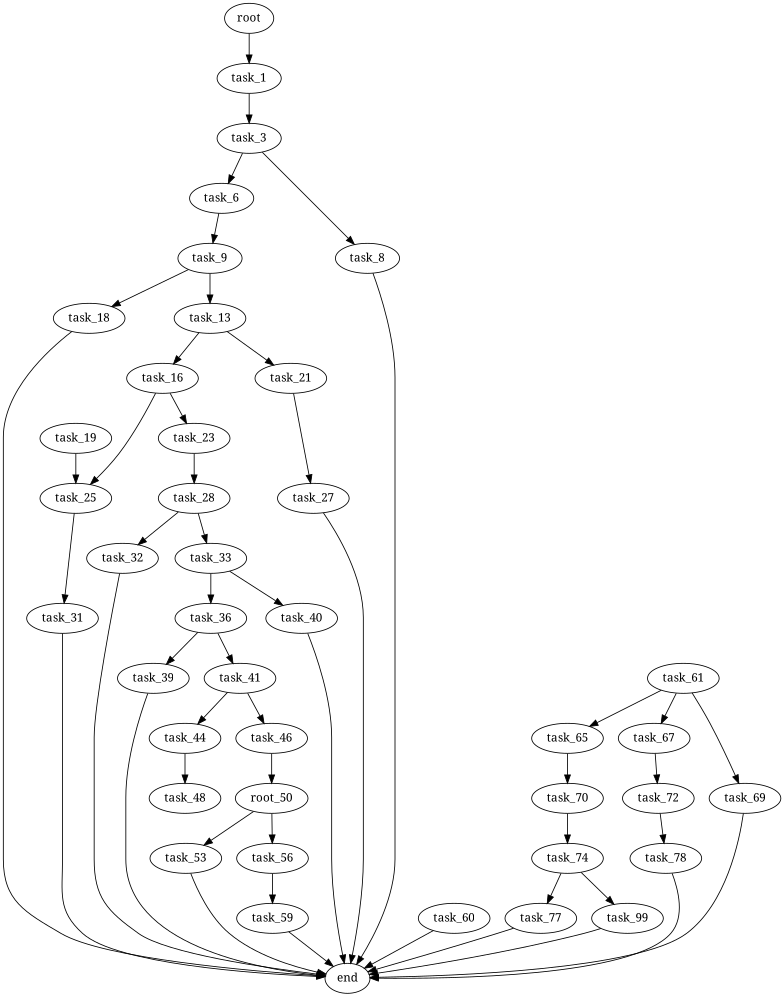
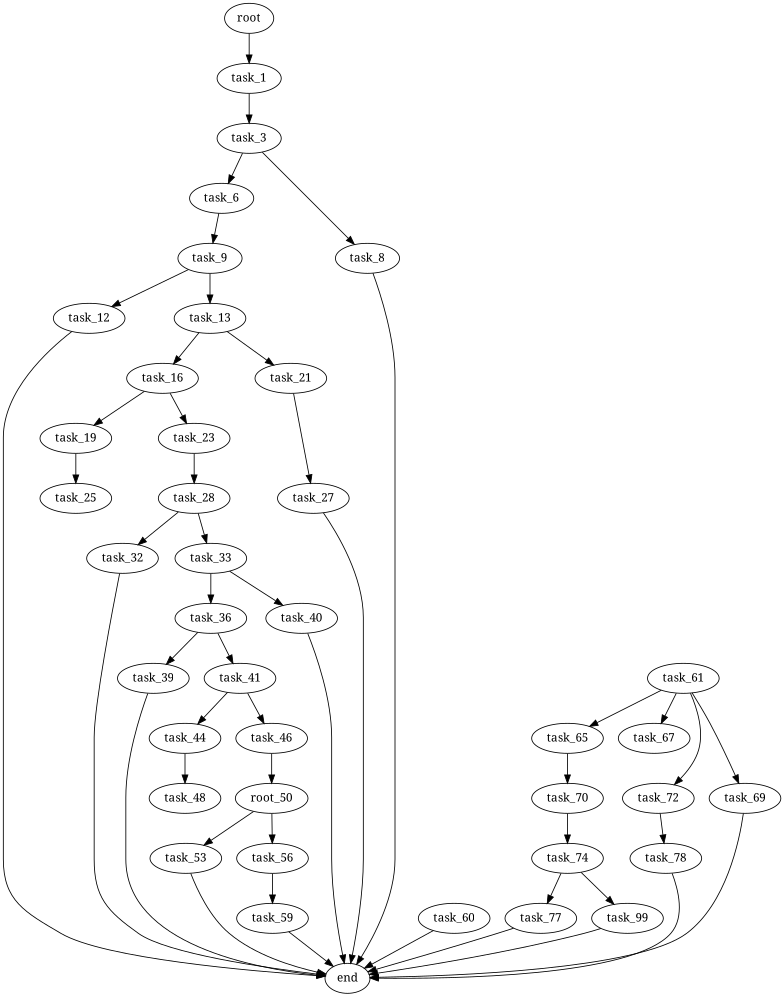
(89, 318) -> (89, 318)
(130, 438) -> (123, 406)
(62, 618) -> none
(656, 764) -> (701, 738)
